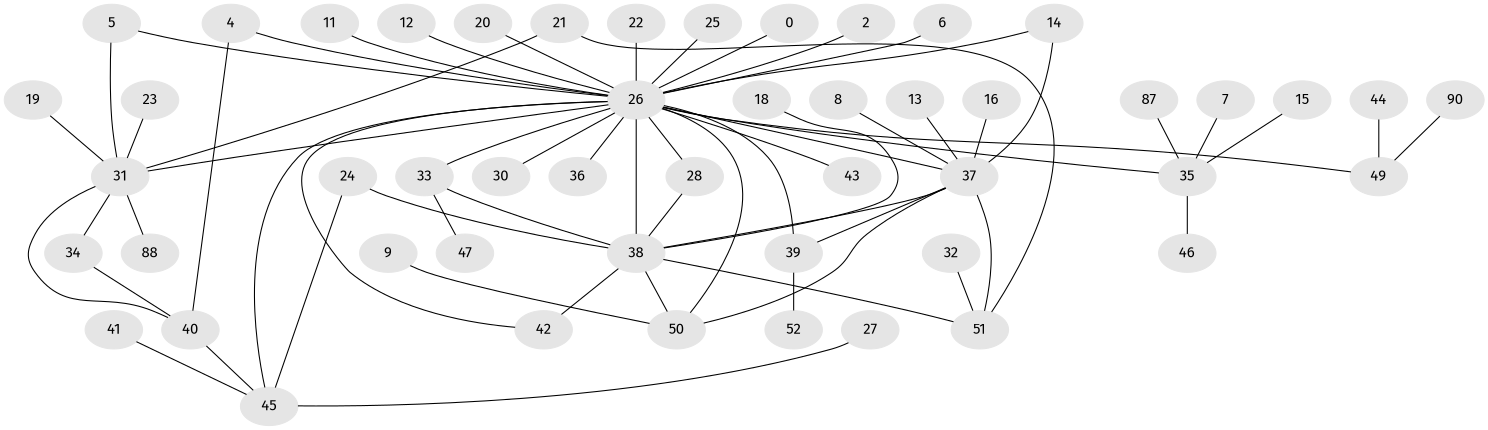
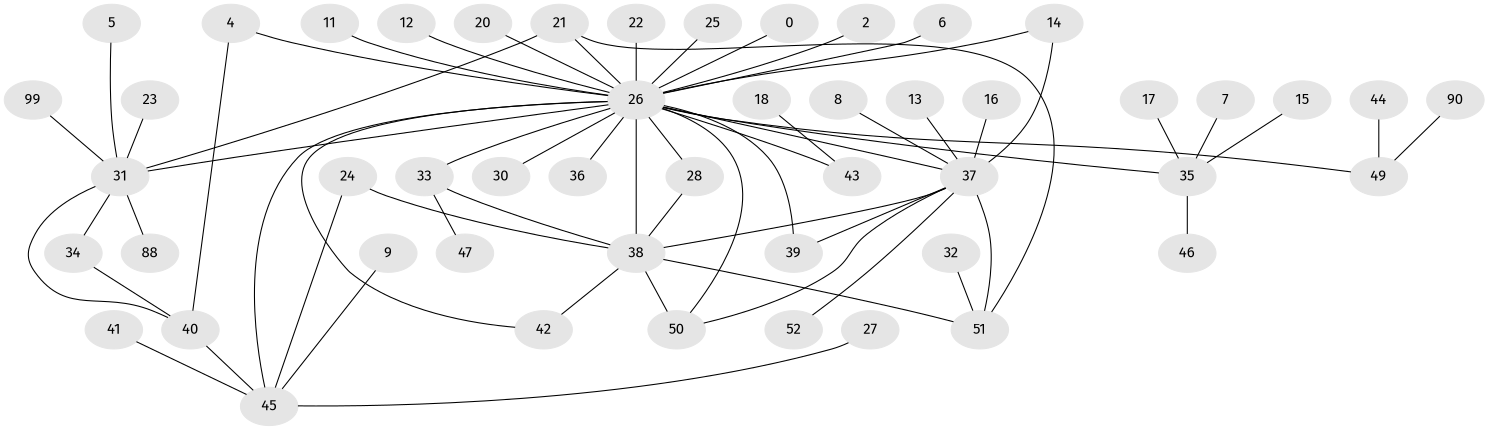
(372, 69) -> (598, 62)
(33, 100) -> (33, 100)
(1149, 100) -> (1149, 100)
(892, 193) -> (819, 149)
(529, 298) -> (329, 330)
(794, 301) -> (885, 257)
